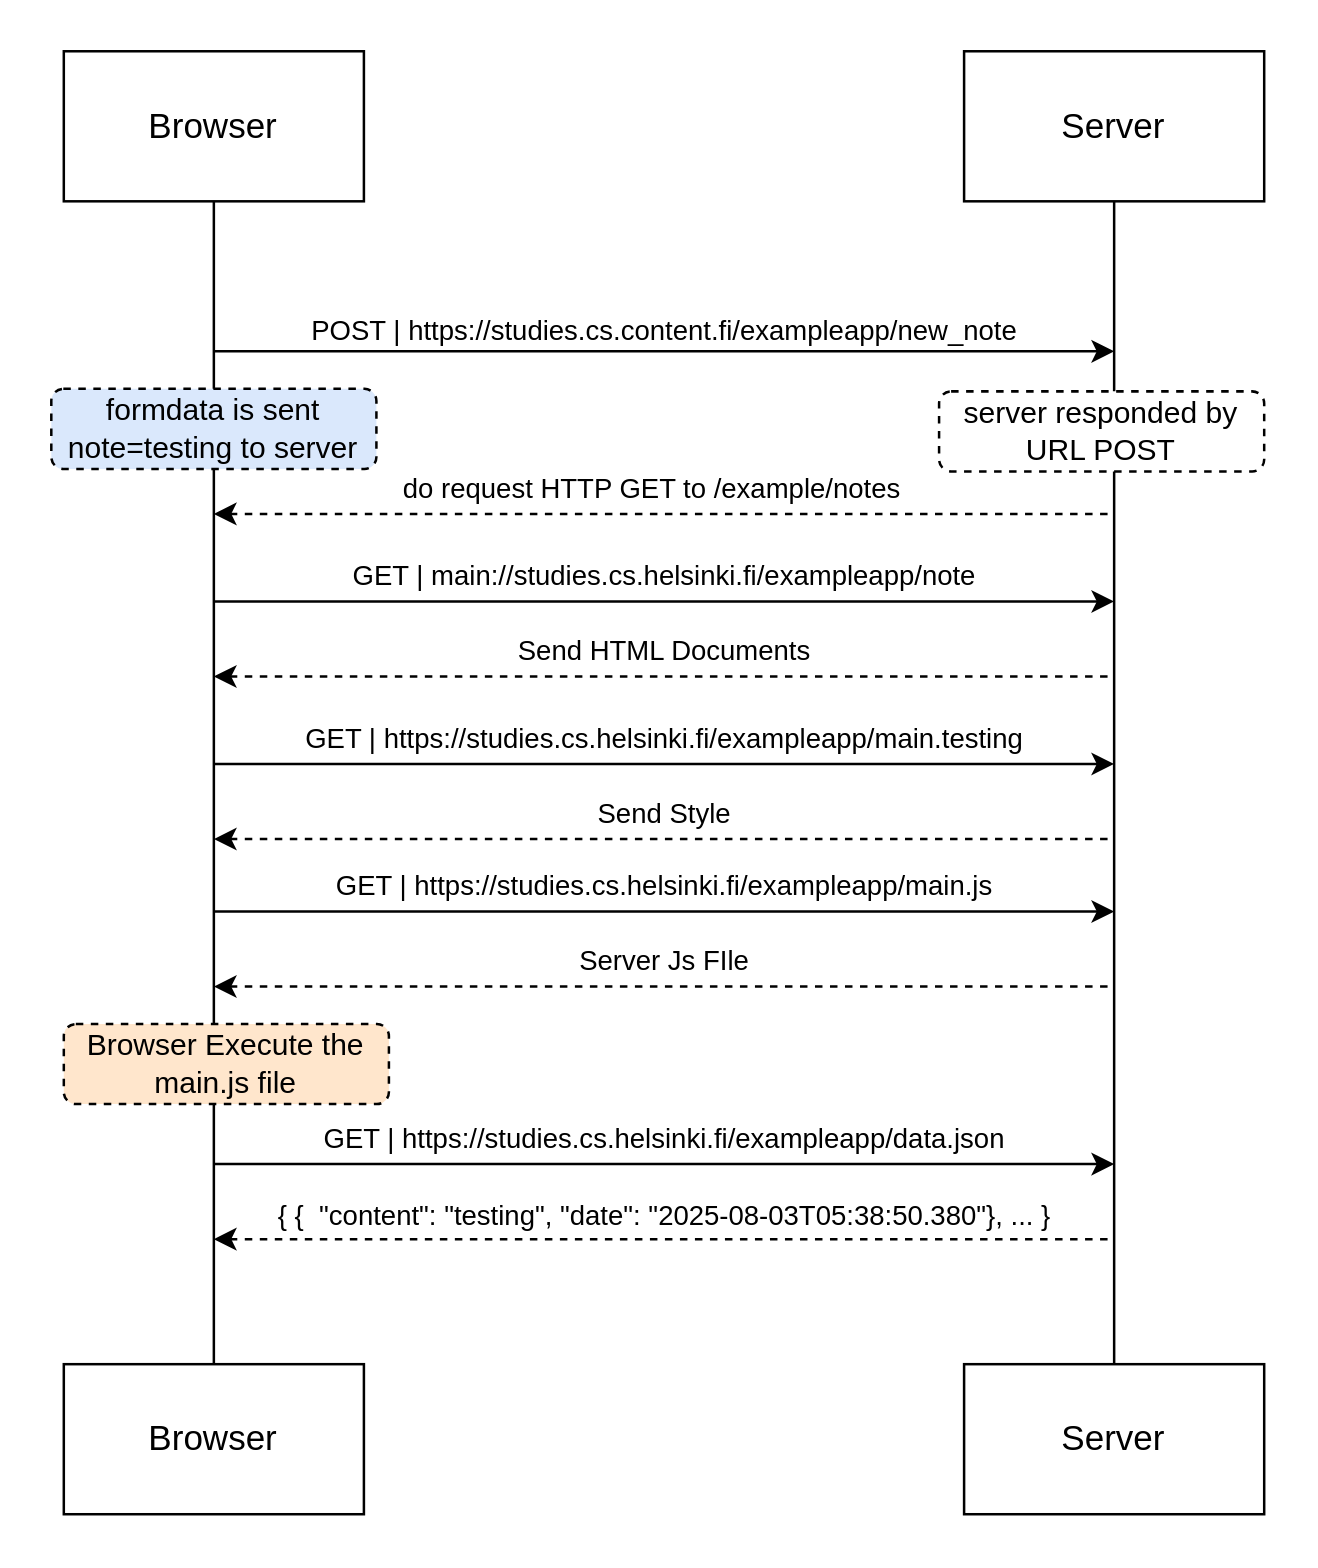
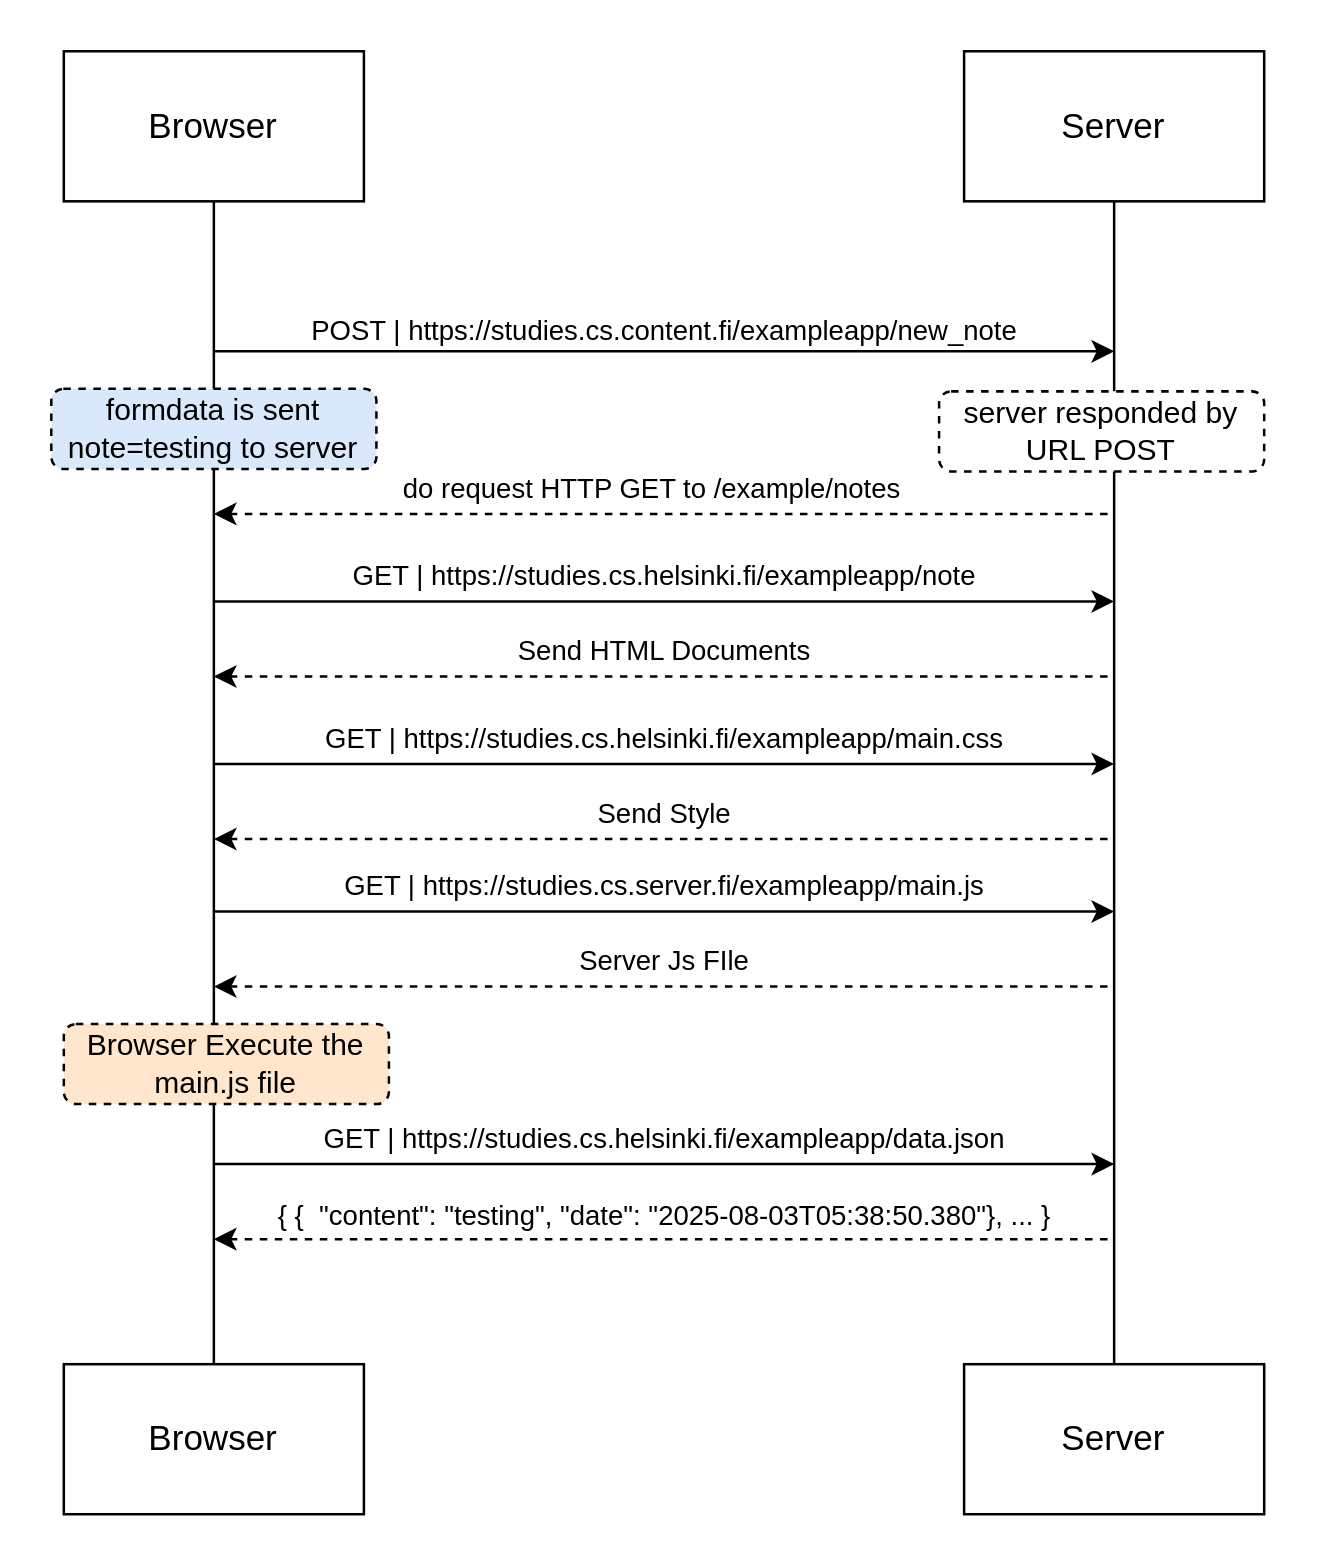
(665, 576) -> (665, 576)
(665, 739) -> (665, 739)
(665, 886) -> (665, 886)
